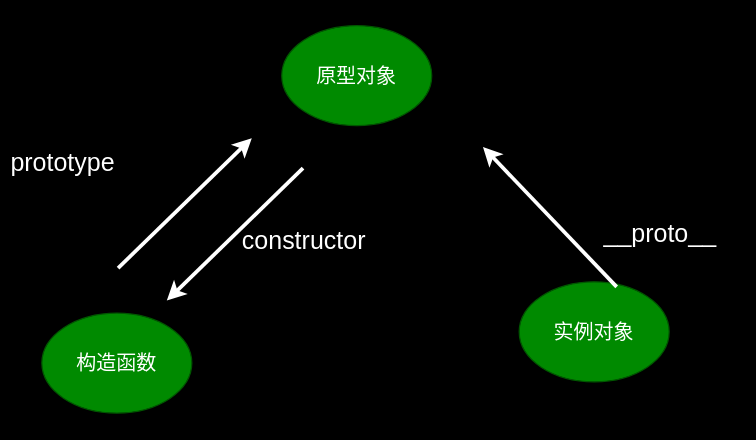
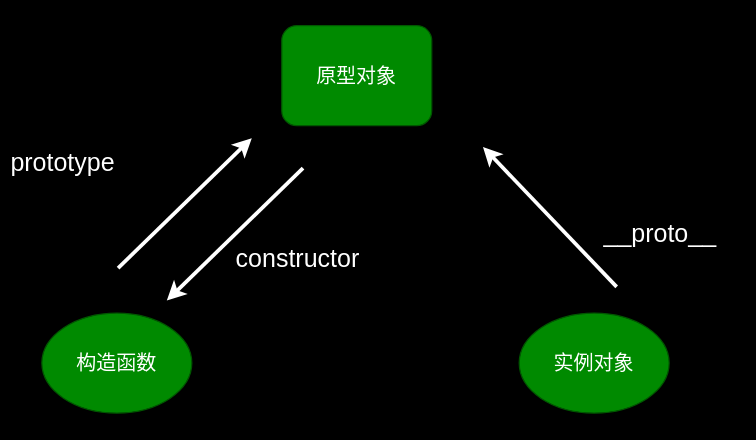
(357, 76) -> (357, 76)
(304, 239) -> (298, 258)
(594, 332) -> (594, 363)
